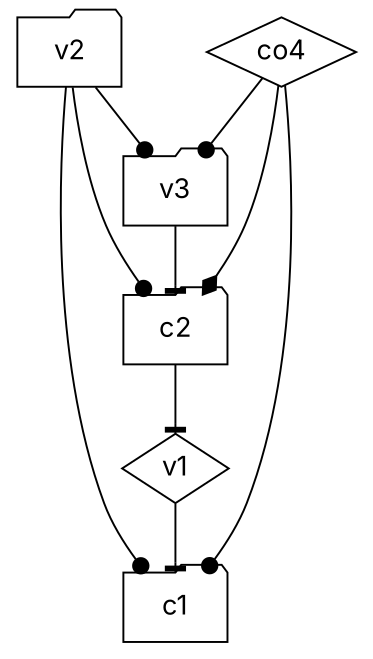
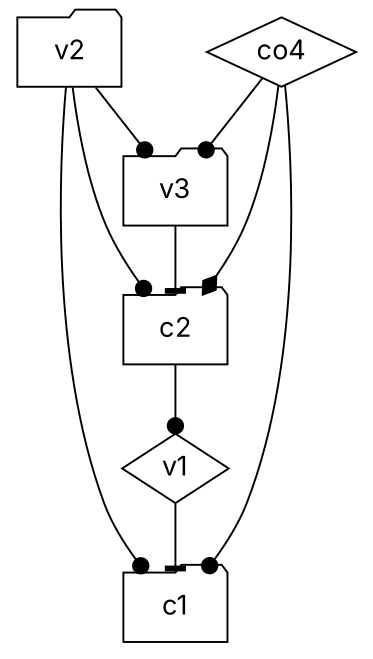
(175, 394) -> (175, 391)
